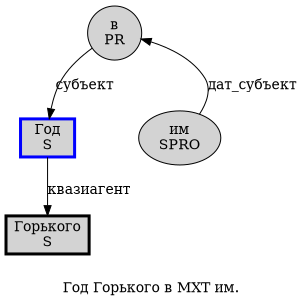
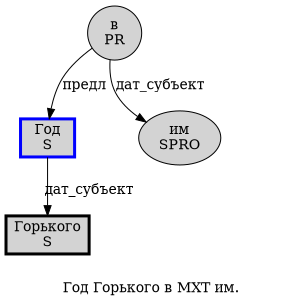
(196, 67) -> (115, 92)
(85, 85) -> (85, 85)
(89, 190) -> (89, 190)
